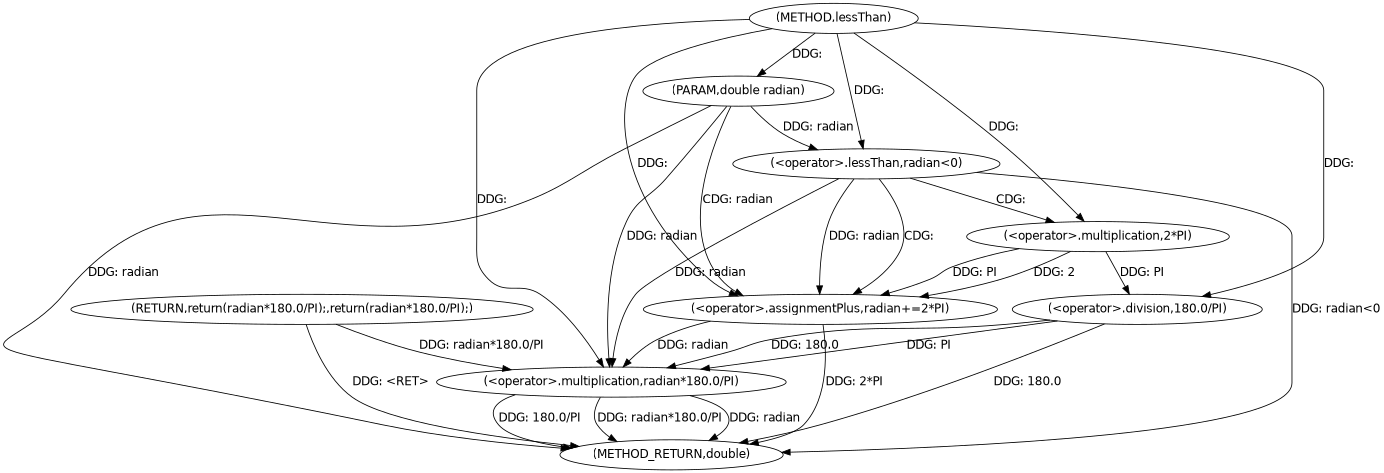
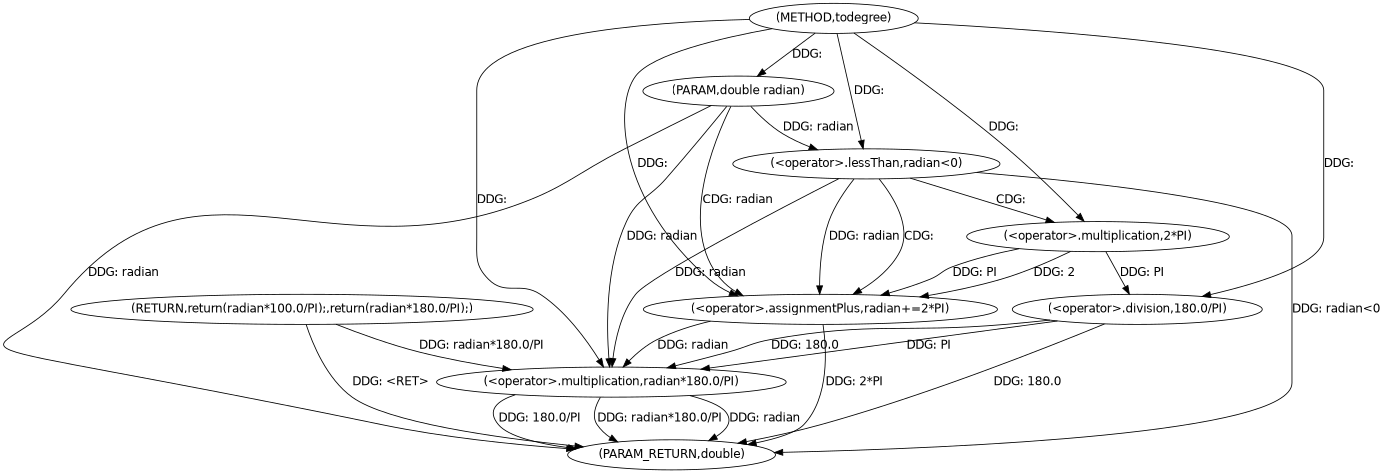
(834, 18) -> (834, 18)
(302, 309) -> (302, 309)
(672, 455) -> (672, 455)
